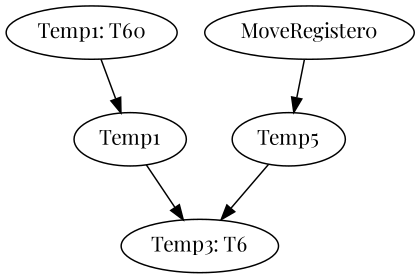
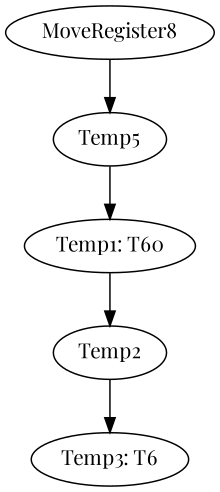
(309, 33) -> (110, 33)
(130, 139) -> (110, 353)
(250, 186) -> (110, 185)
